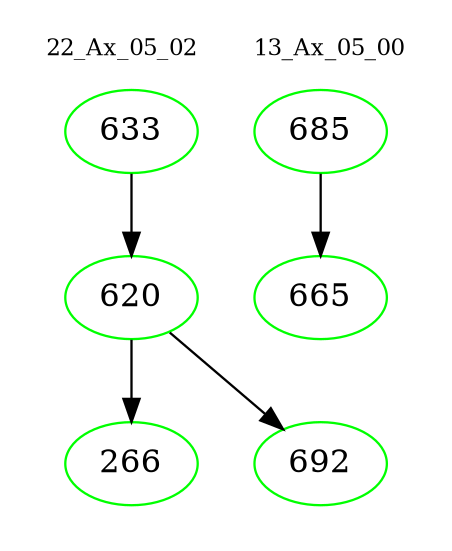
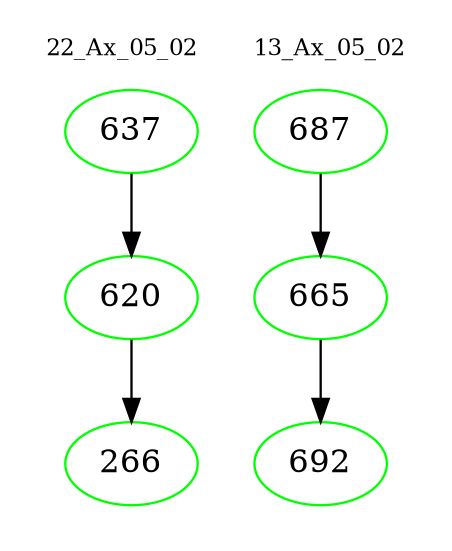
(330, 50) -> (330, 50)
(131, 131) -> (131, 131)
(321, 131) -> (321, 131)
(201, 359) -> (321, 369)
